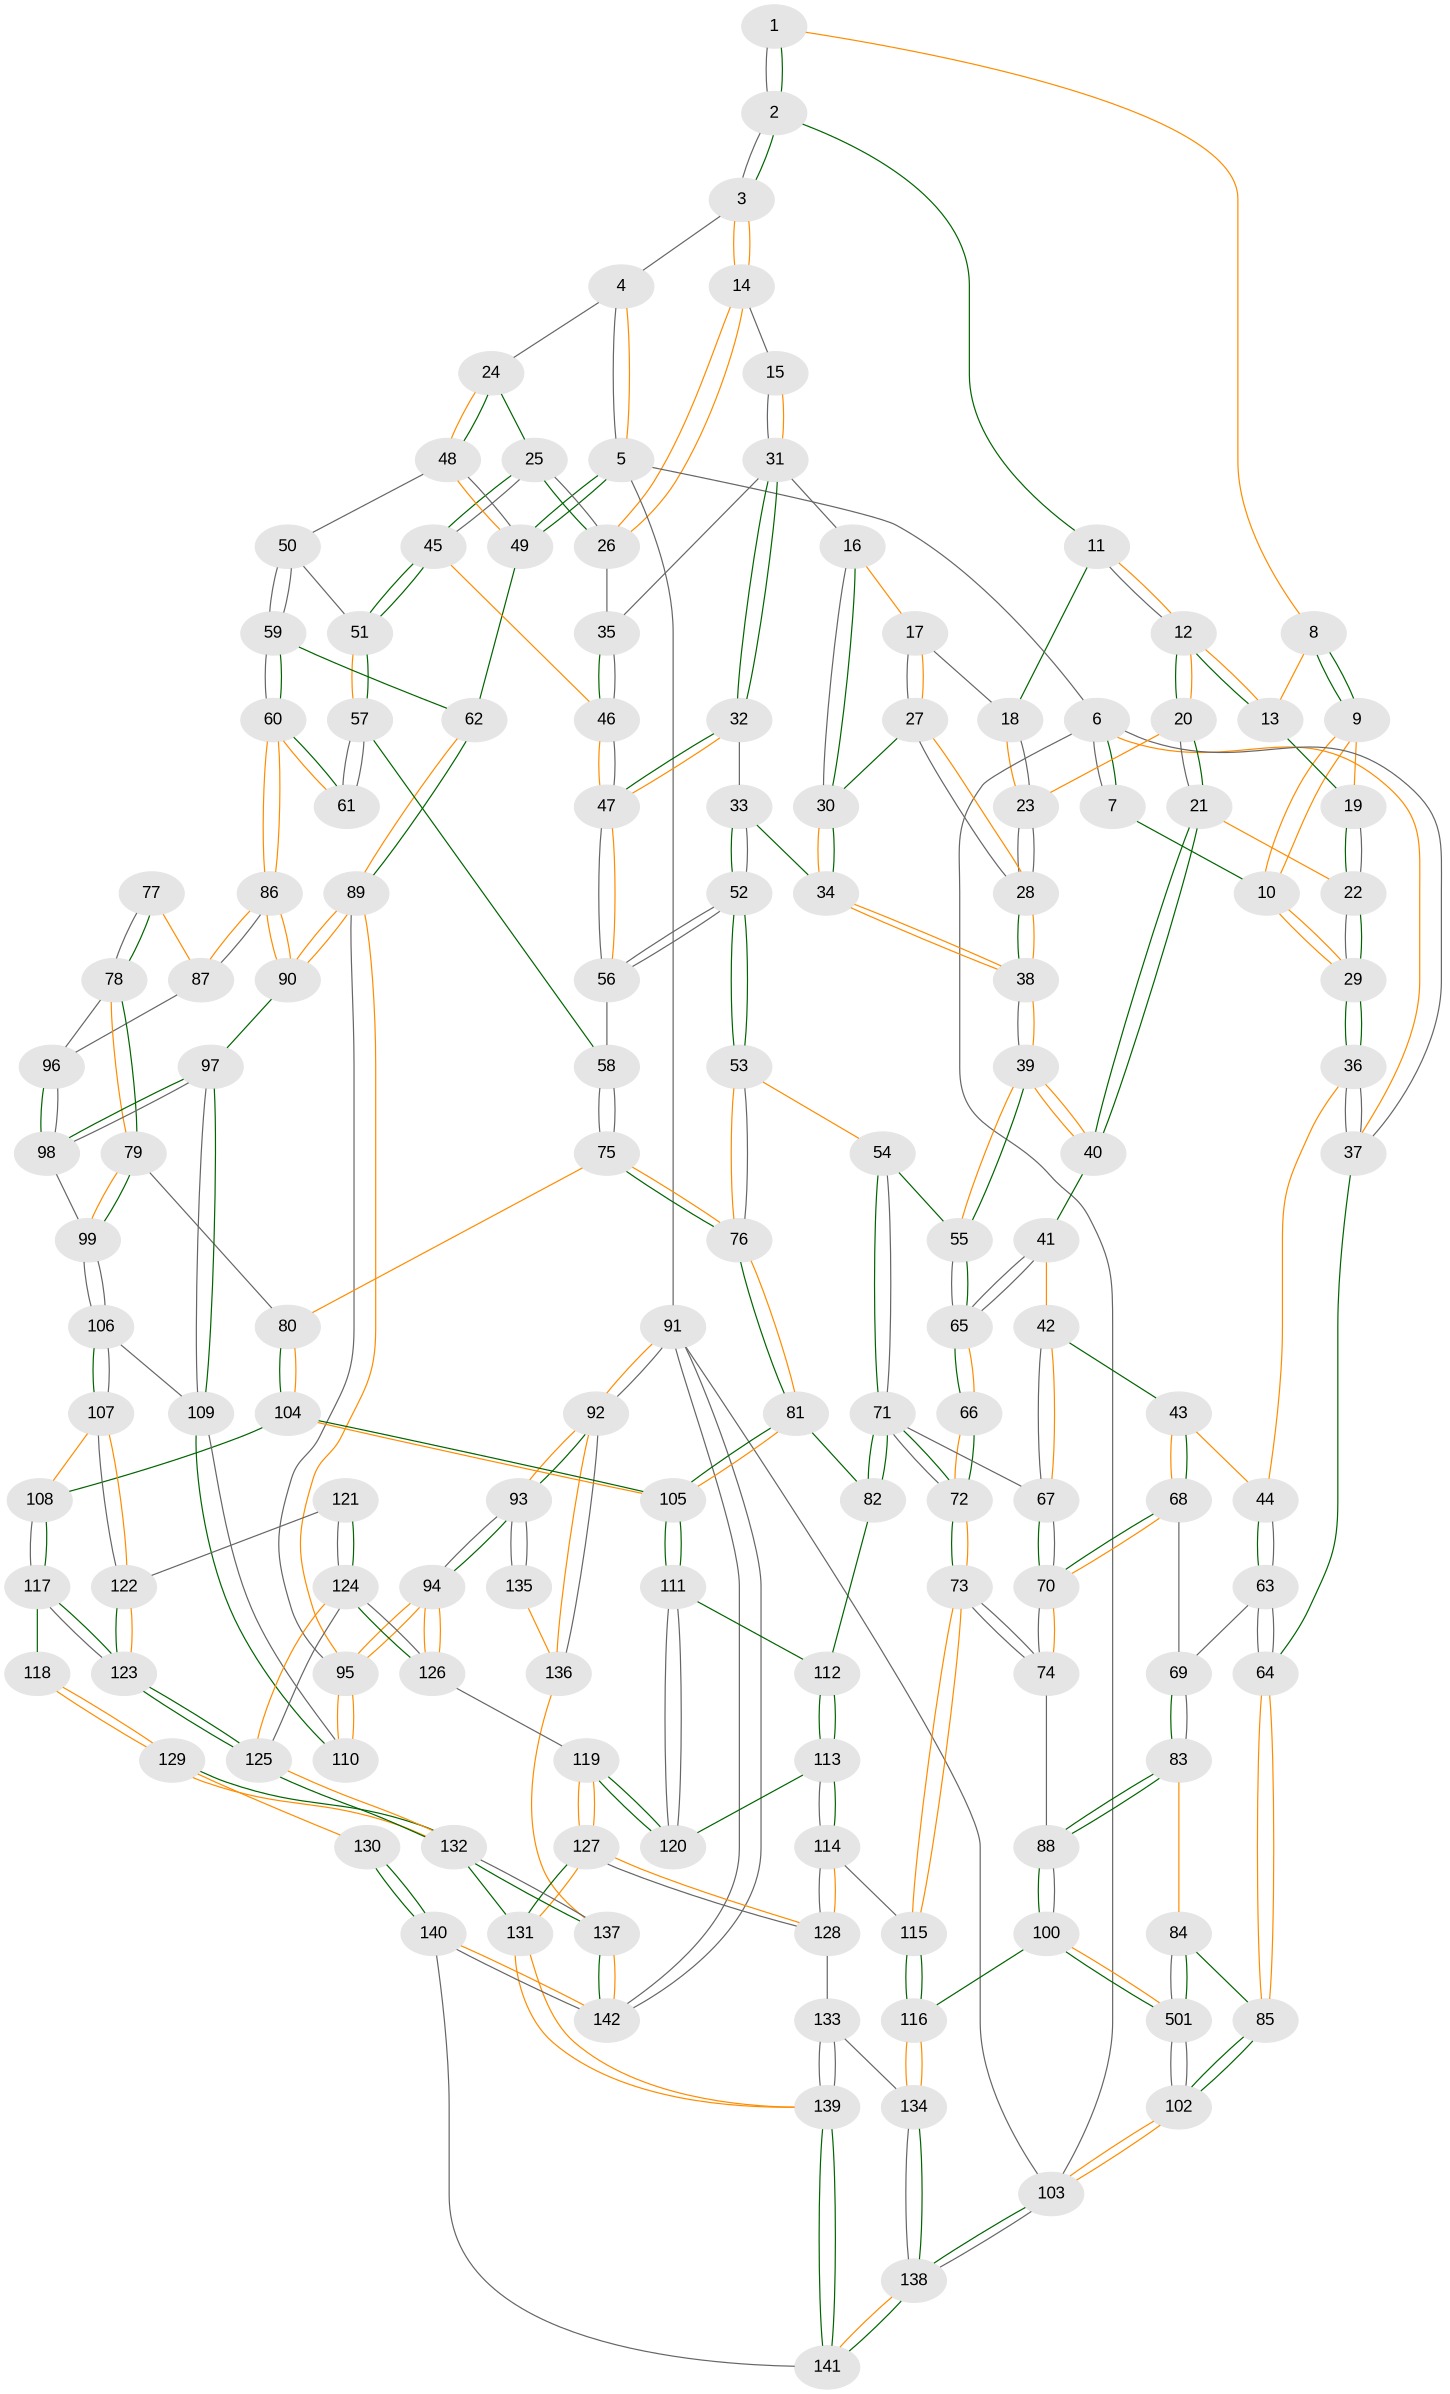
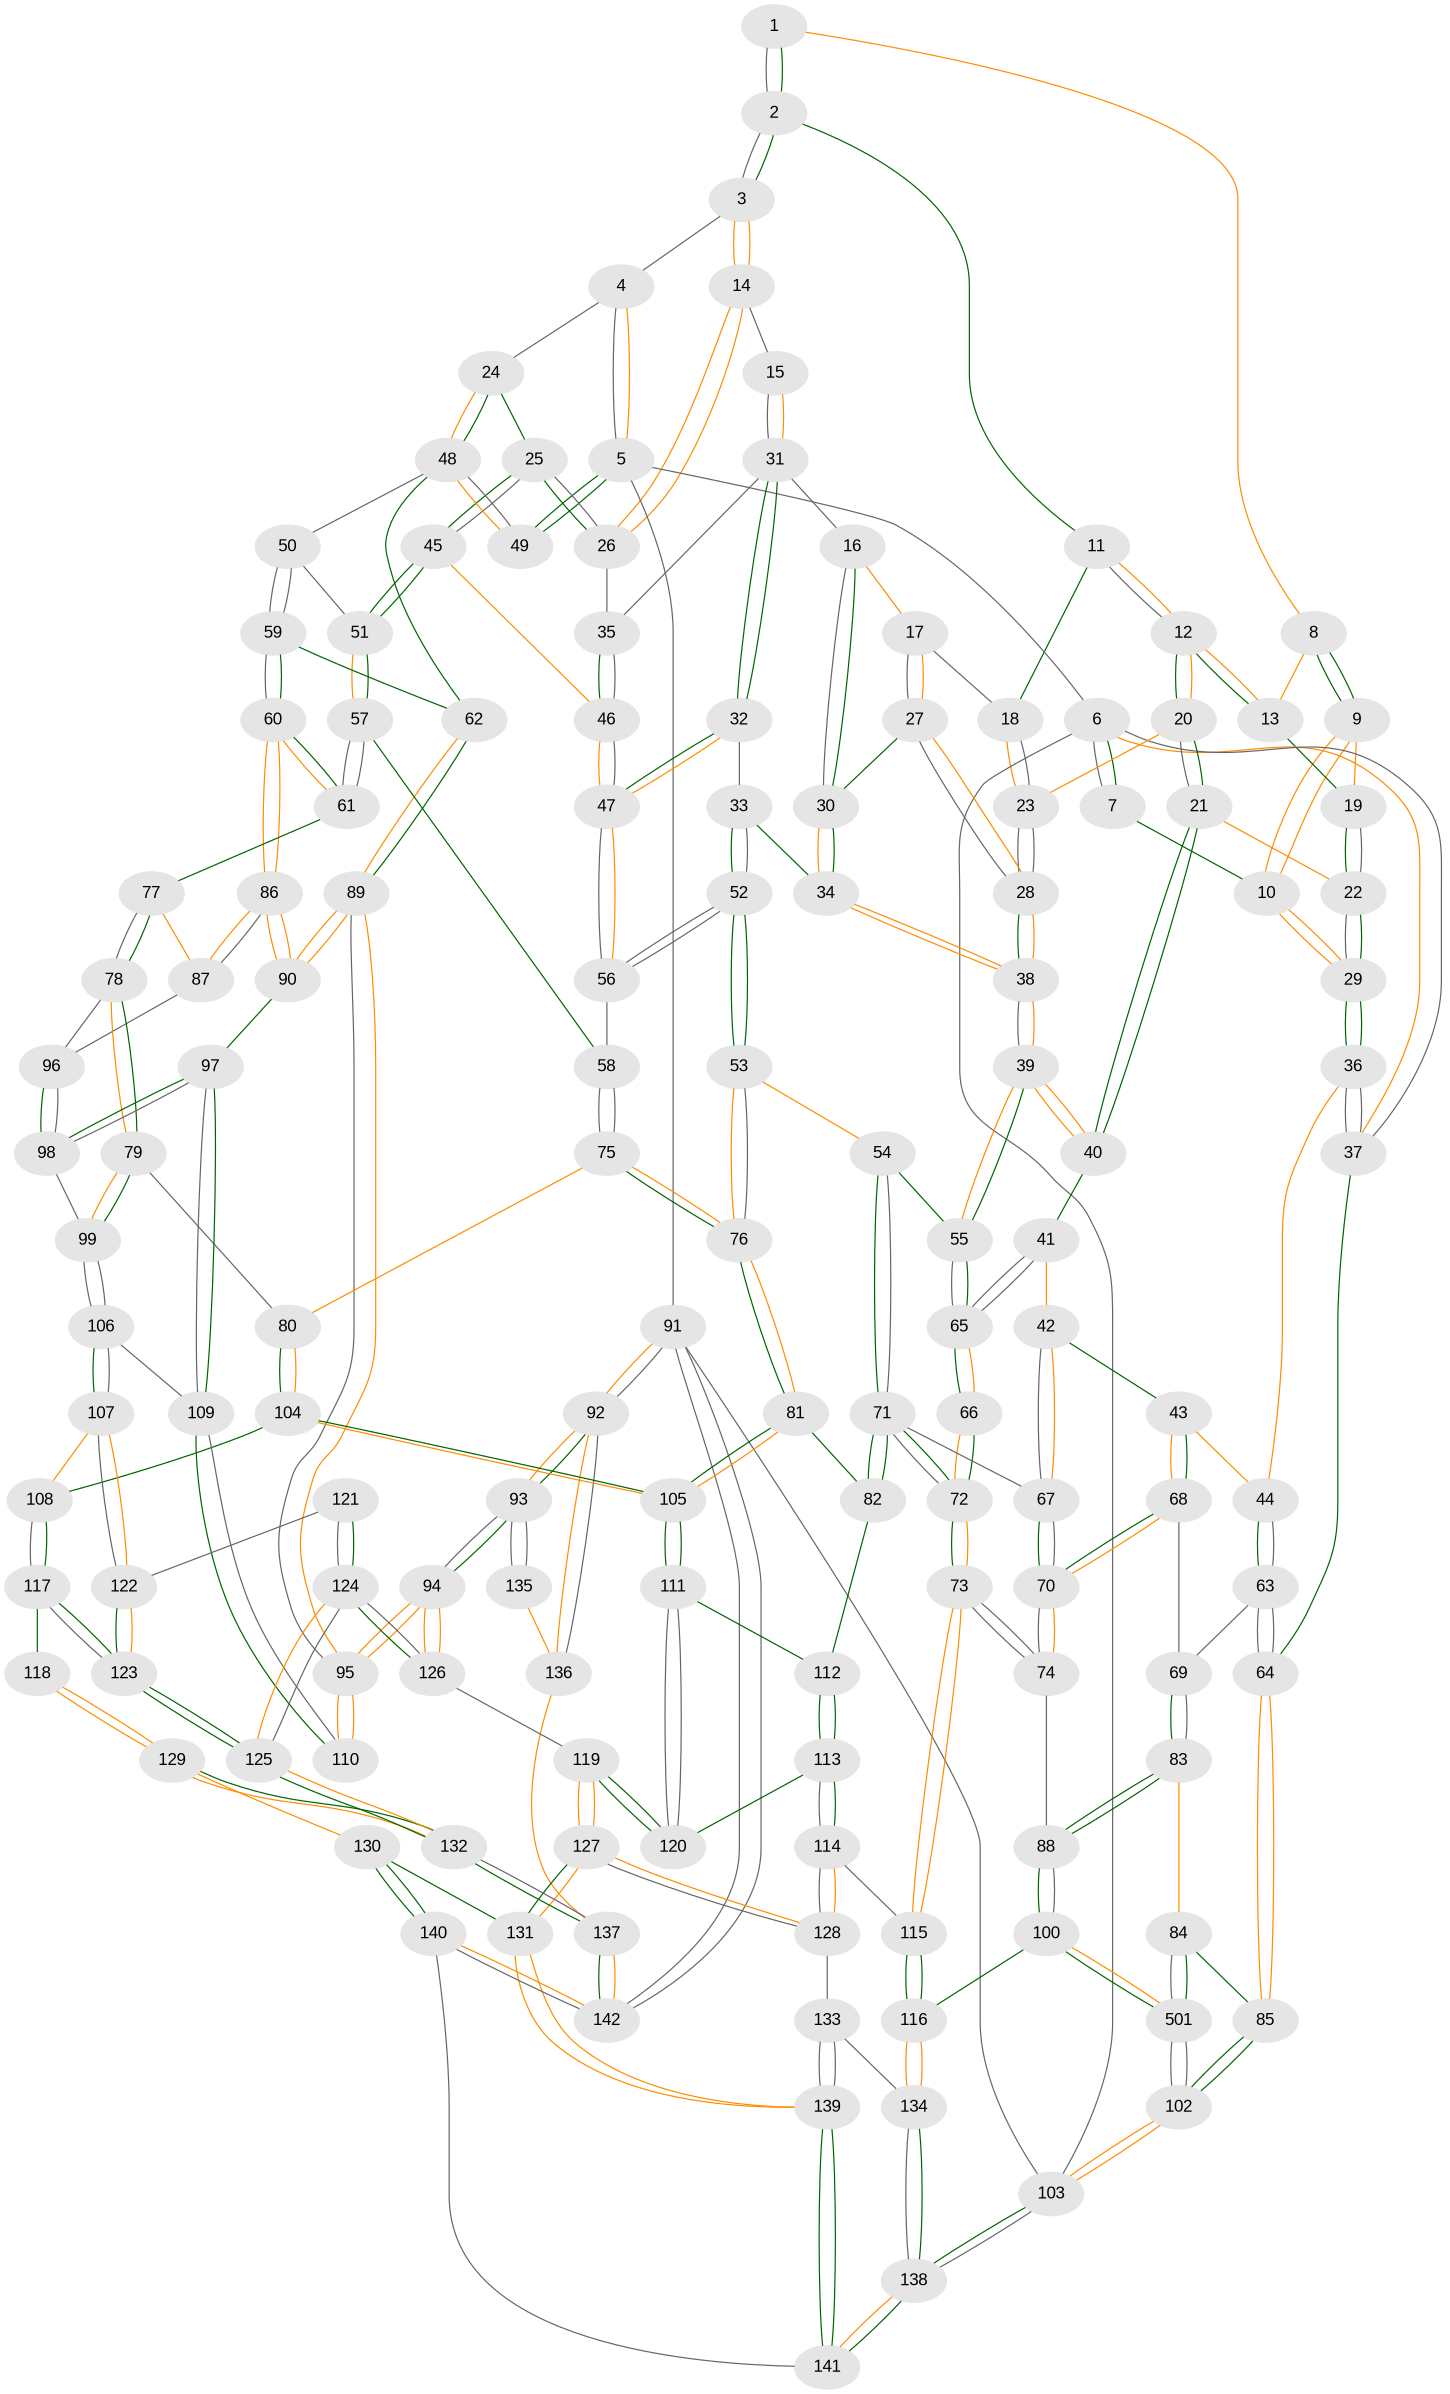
(497, 633) -> (391, 571)
none -> (249, 850)
(487, 1891) -> (444, 1890)
